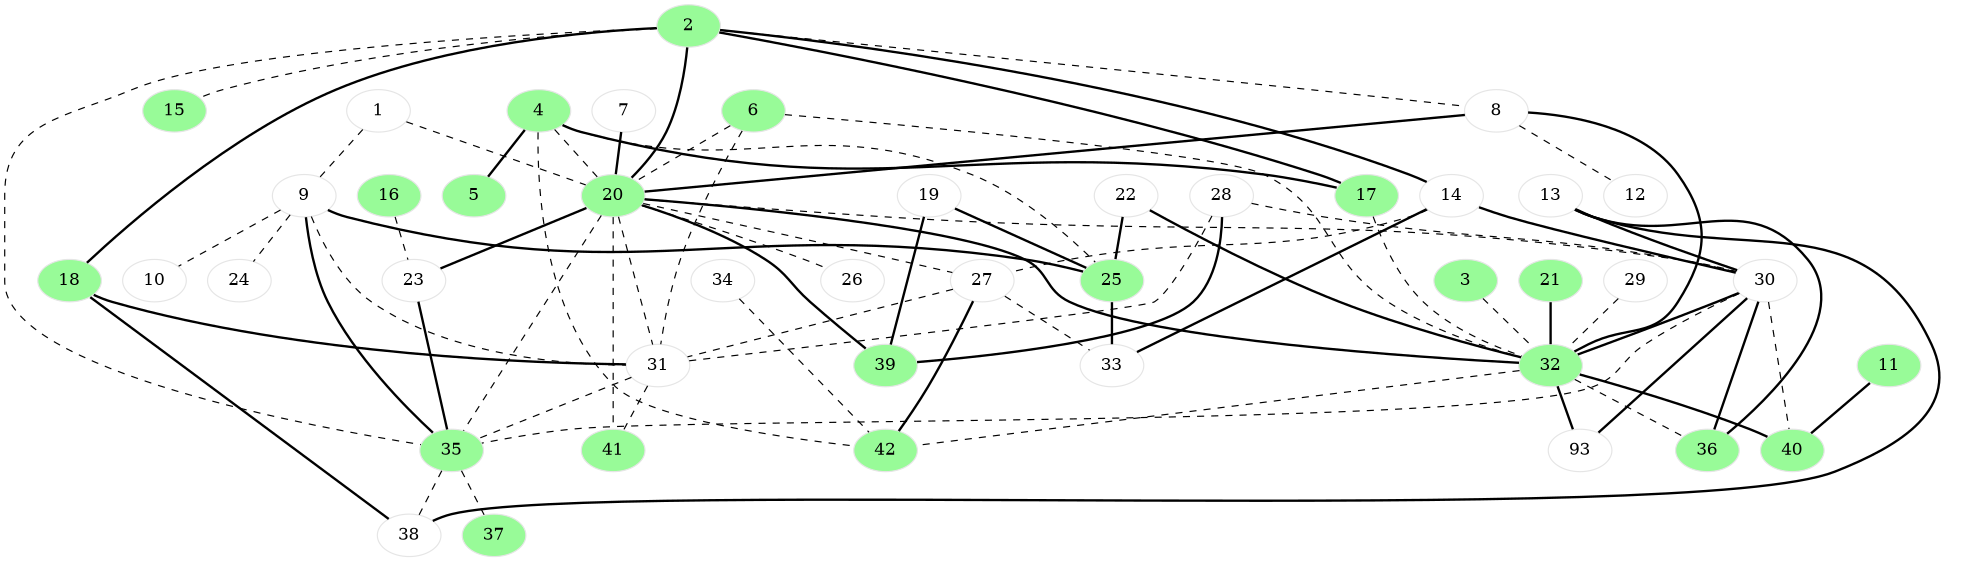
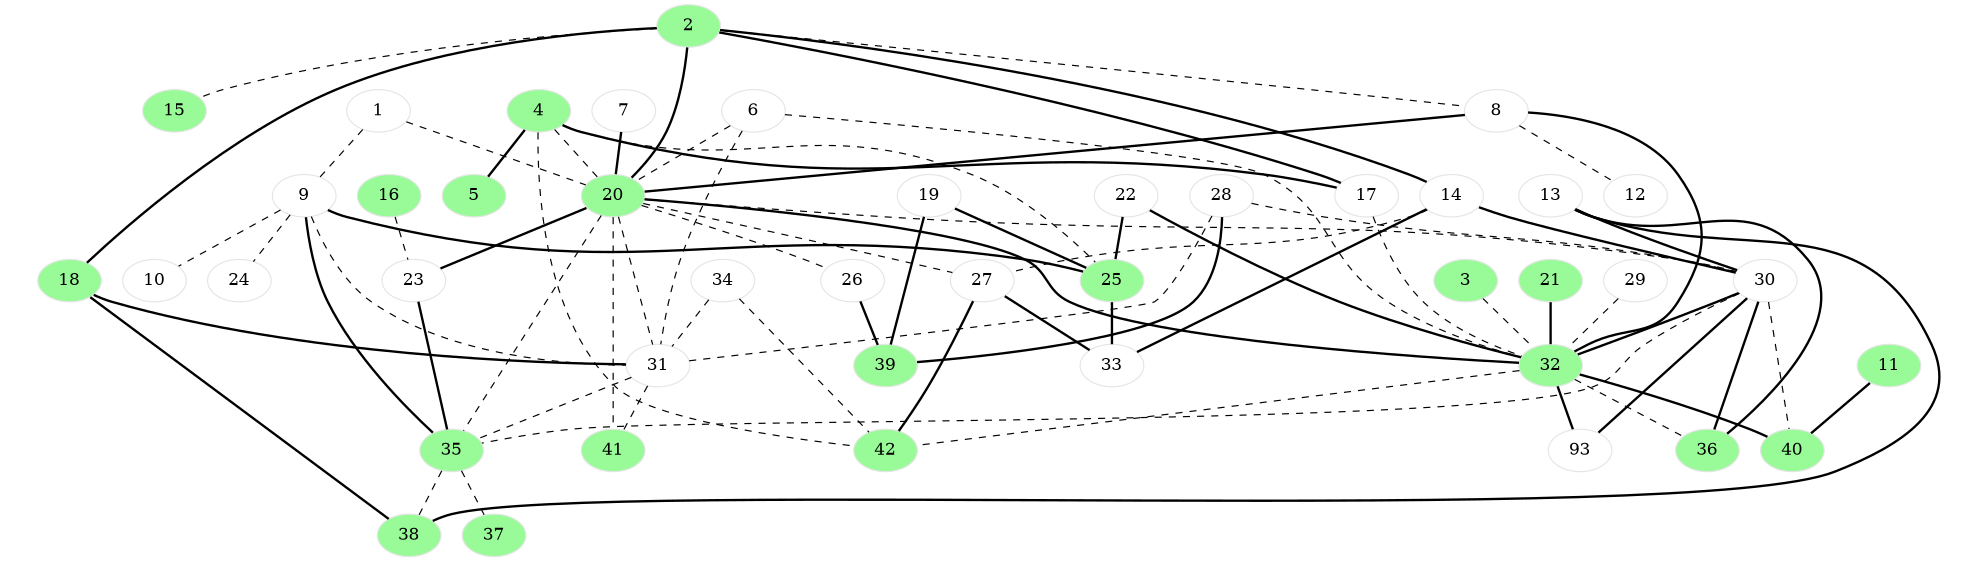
(753, 111) -> (753, 111)
(40, 128) -> none
(1367, 196) -> (1367, 196)
(765, 259) -> (869, 323)
(820, 323) -> (690, 323)
(1051, 326) -> (1051, 326)
(409, 535) -> (409, 535)
